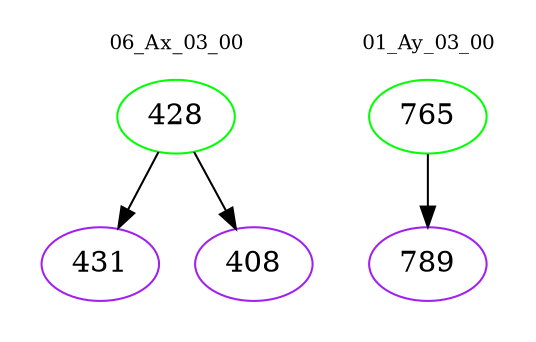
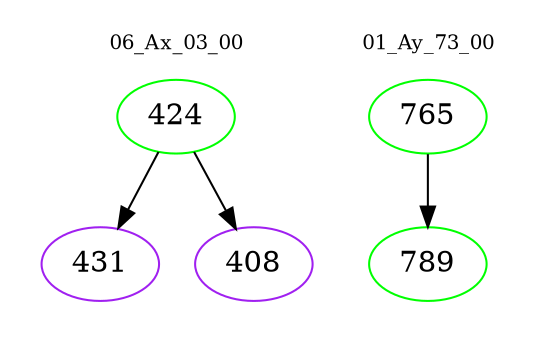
(429, 44) -> (429, 44)
(176, 117) -> (176, 117)
(428, 264) -> (428, 264)
